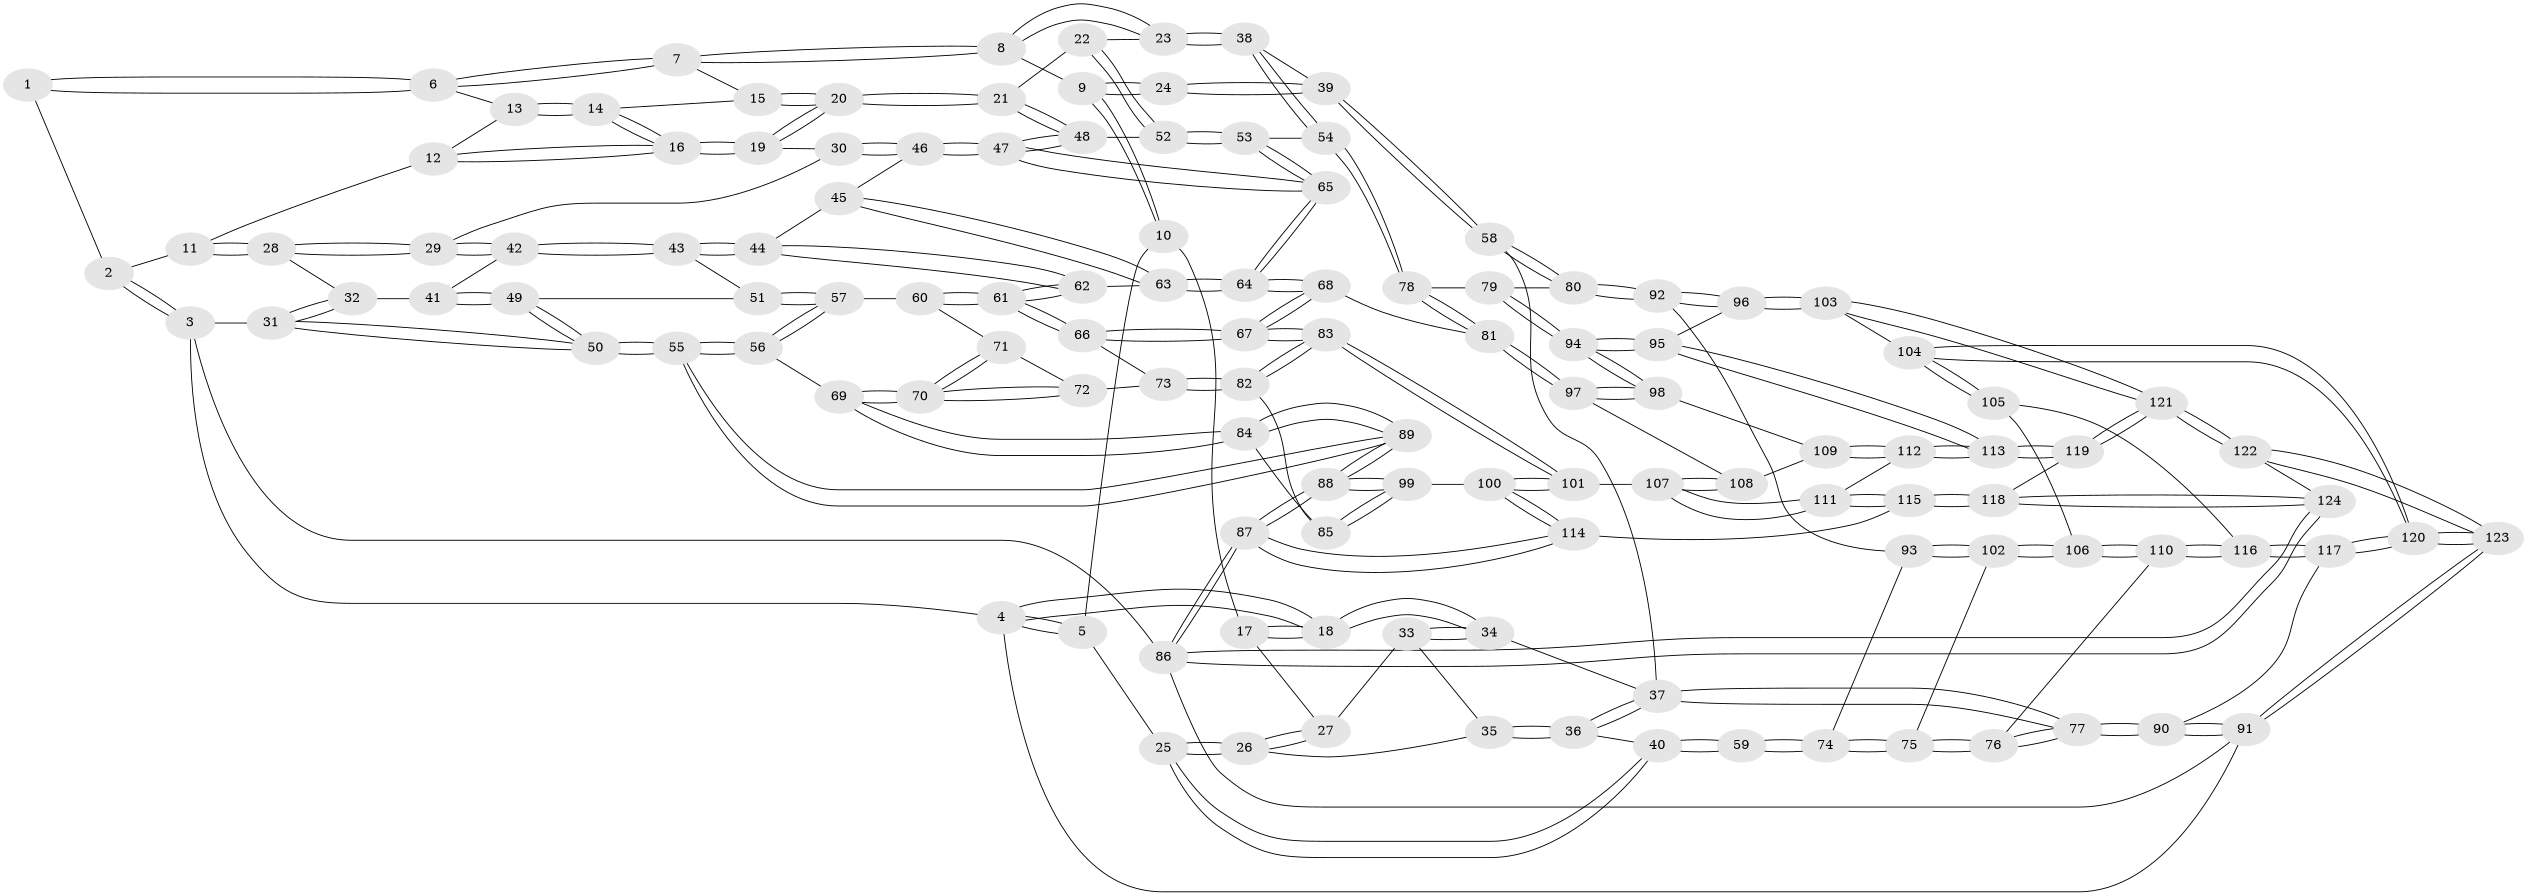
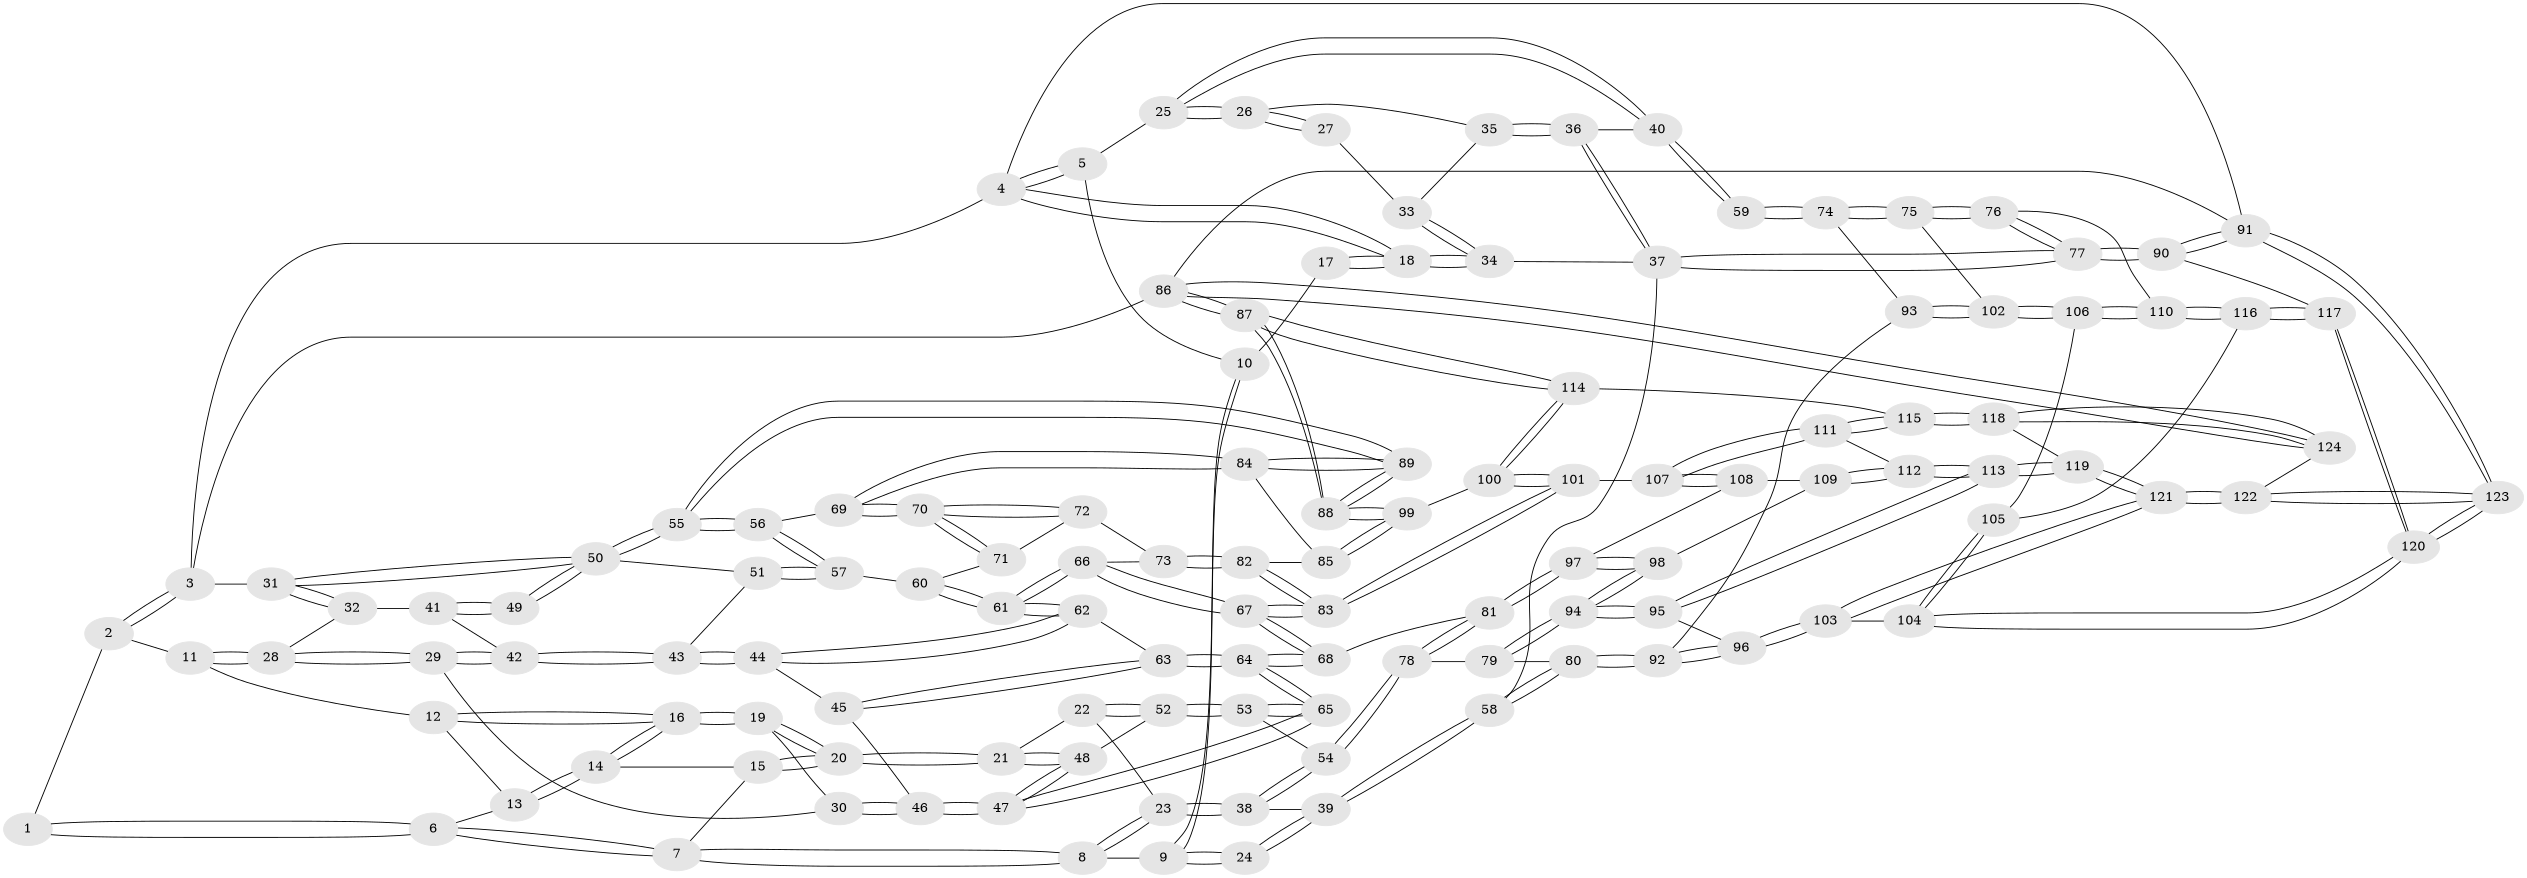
(636, 299) -> (677, 566)
(1285, 682) -> none
